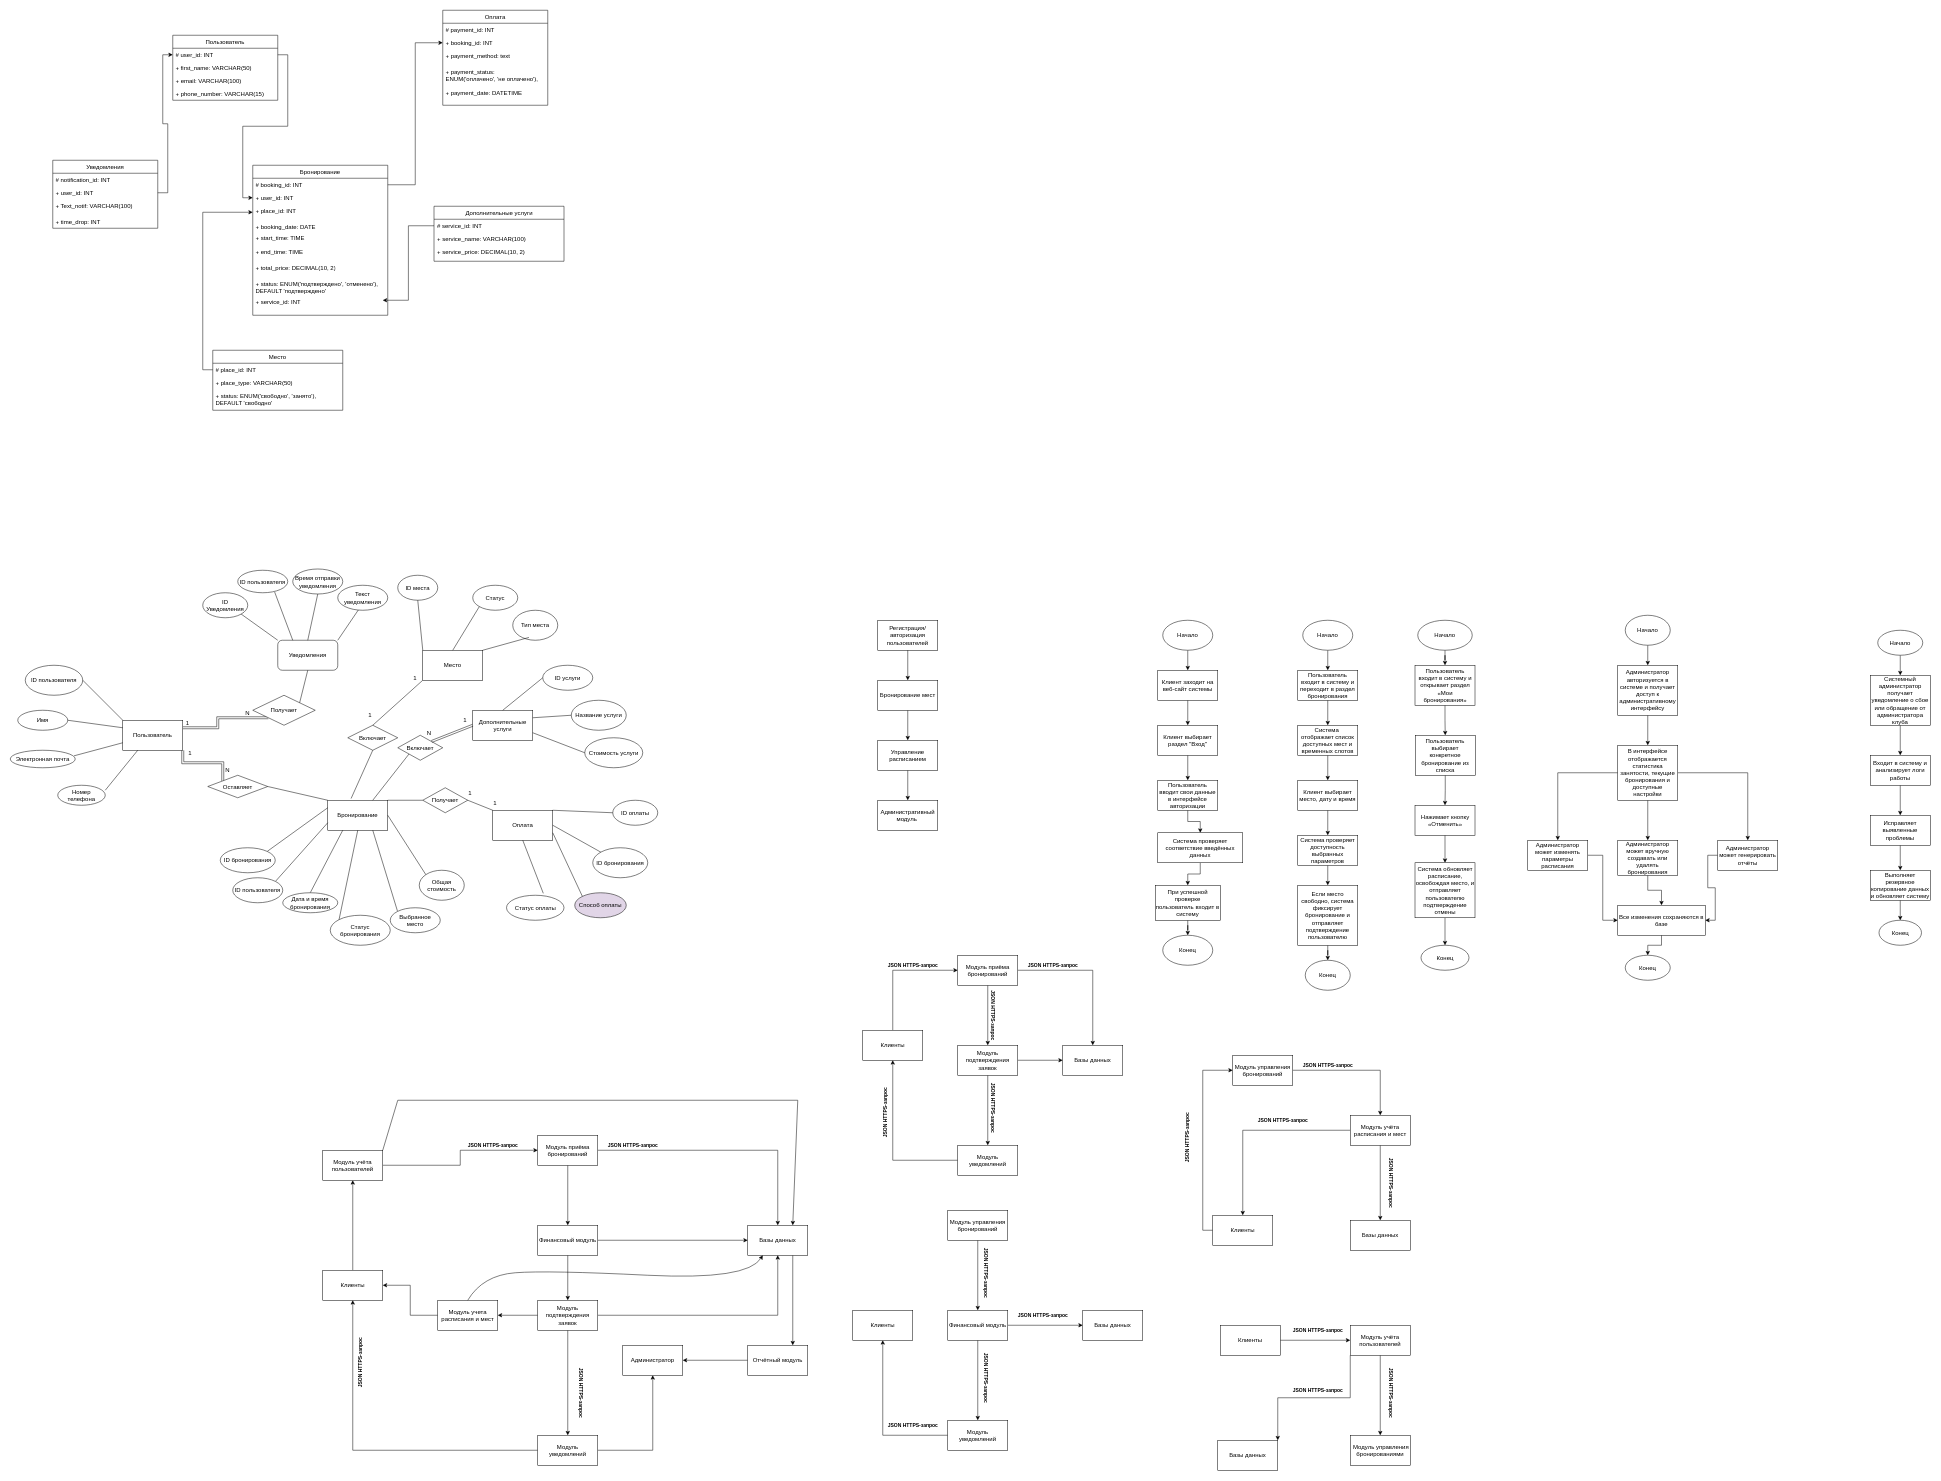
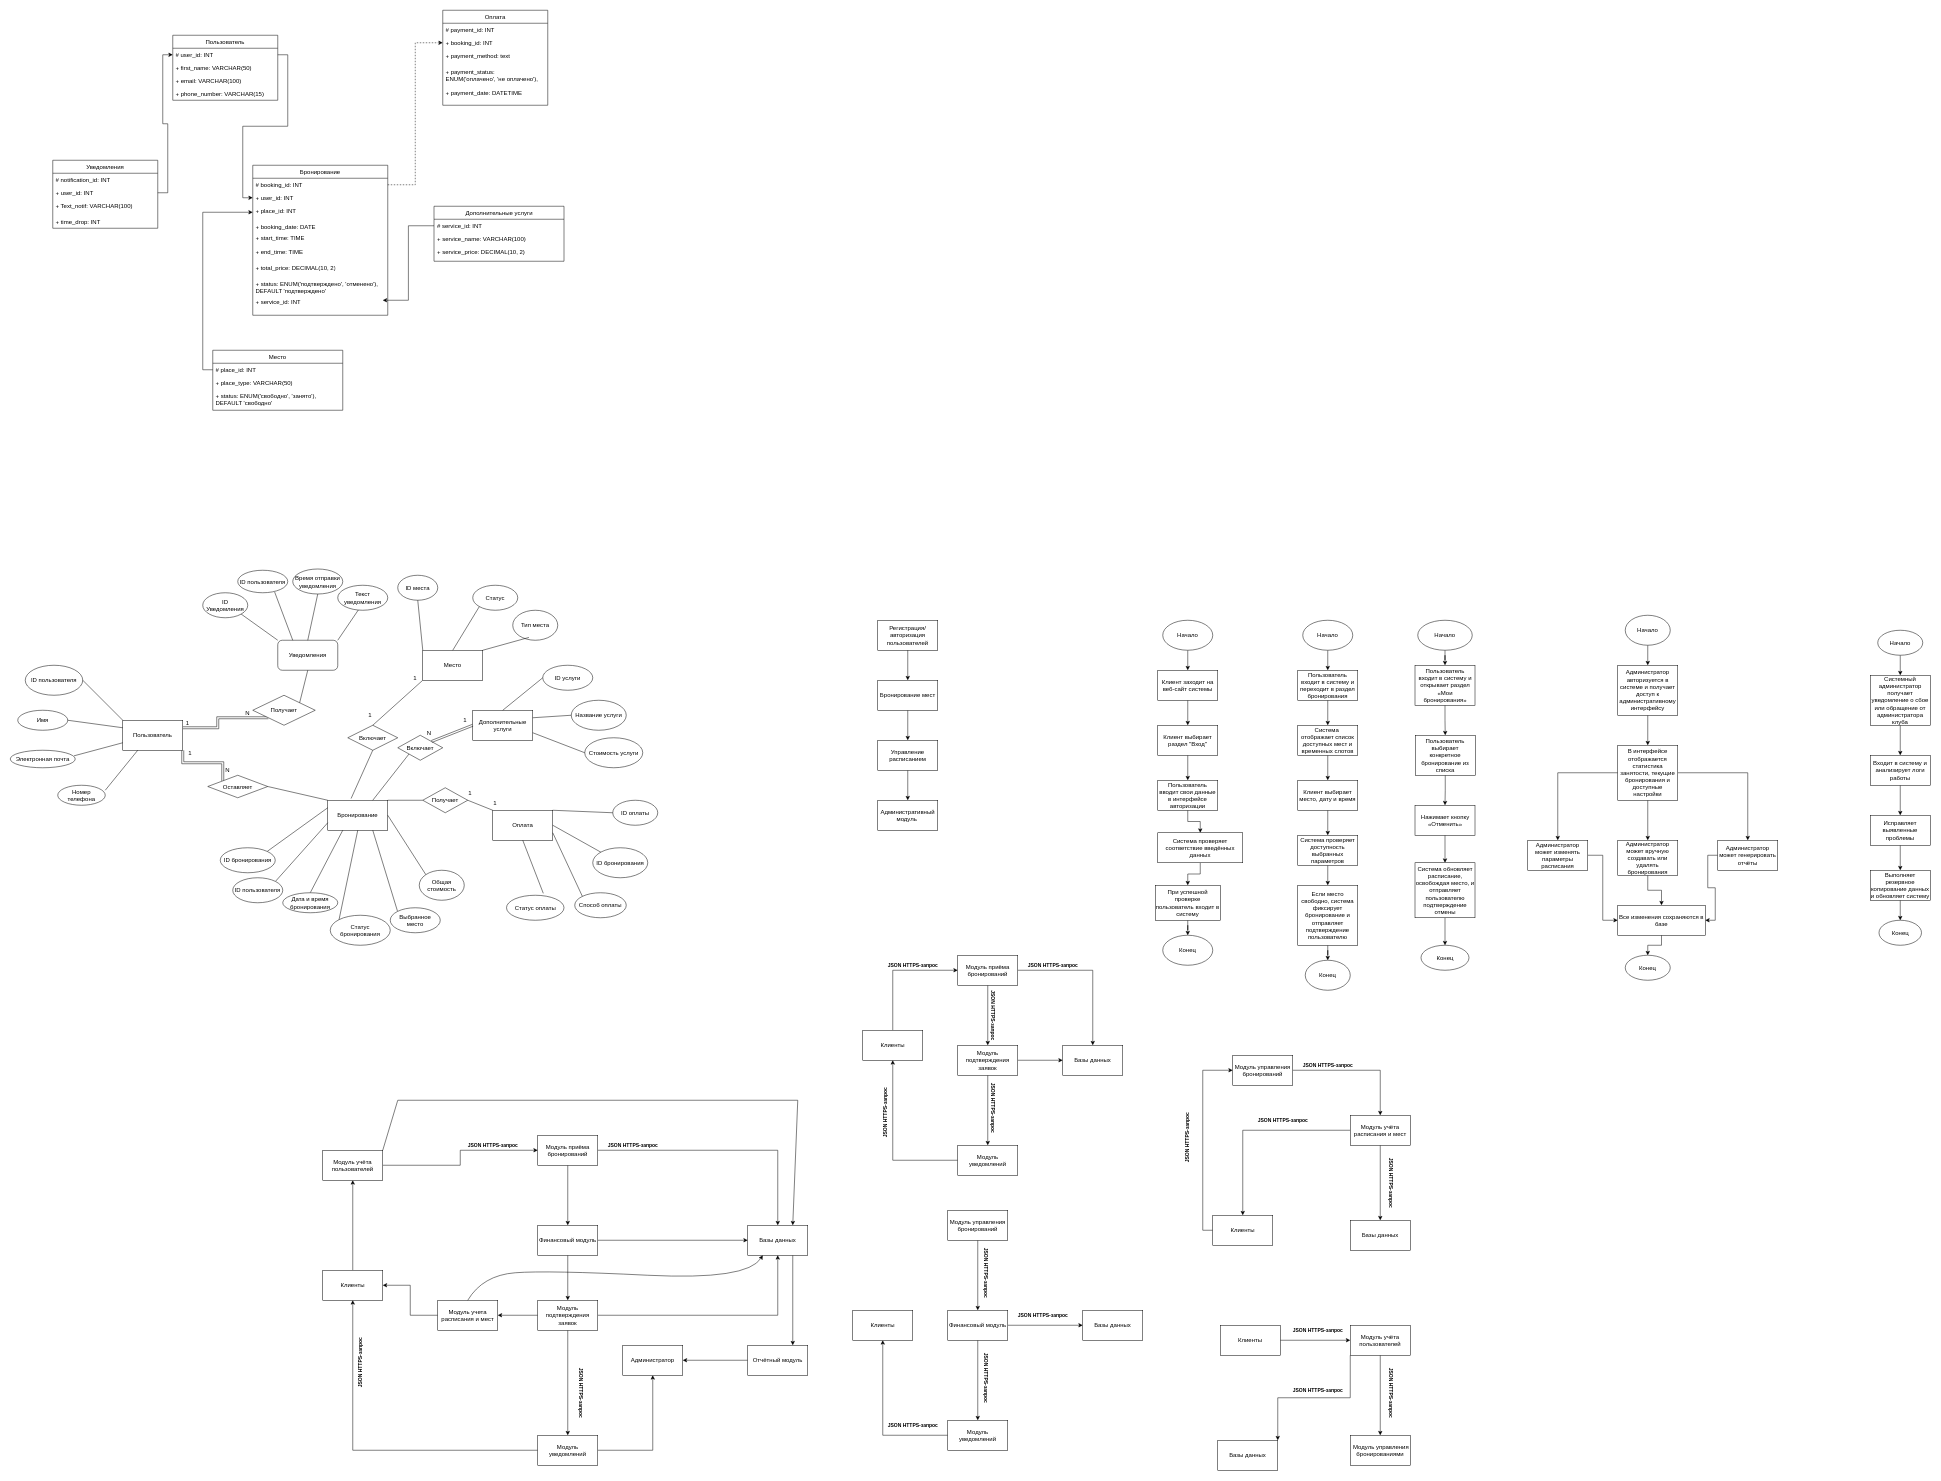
(415, 116) -> (415, 116)
(601, 905) -> (601, 905)
